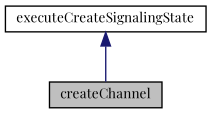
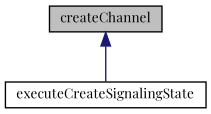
(106, 64) -> (106, 64)
